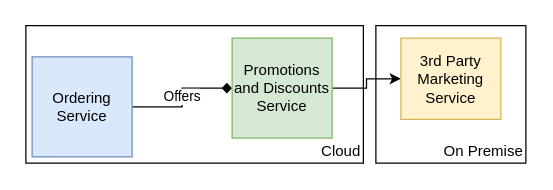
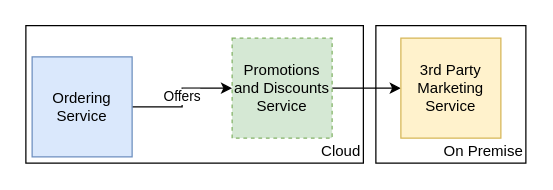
(451, 79) -> (451, 88)
(221, 88) -> (222, 88)
(282, 88) -> (282, 88)
